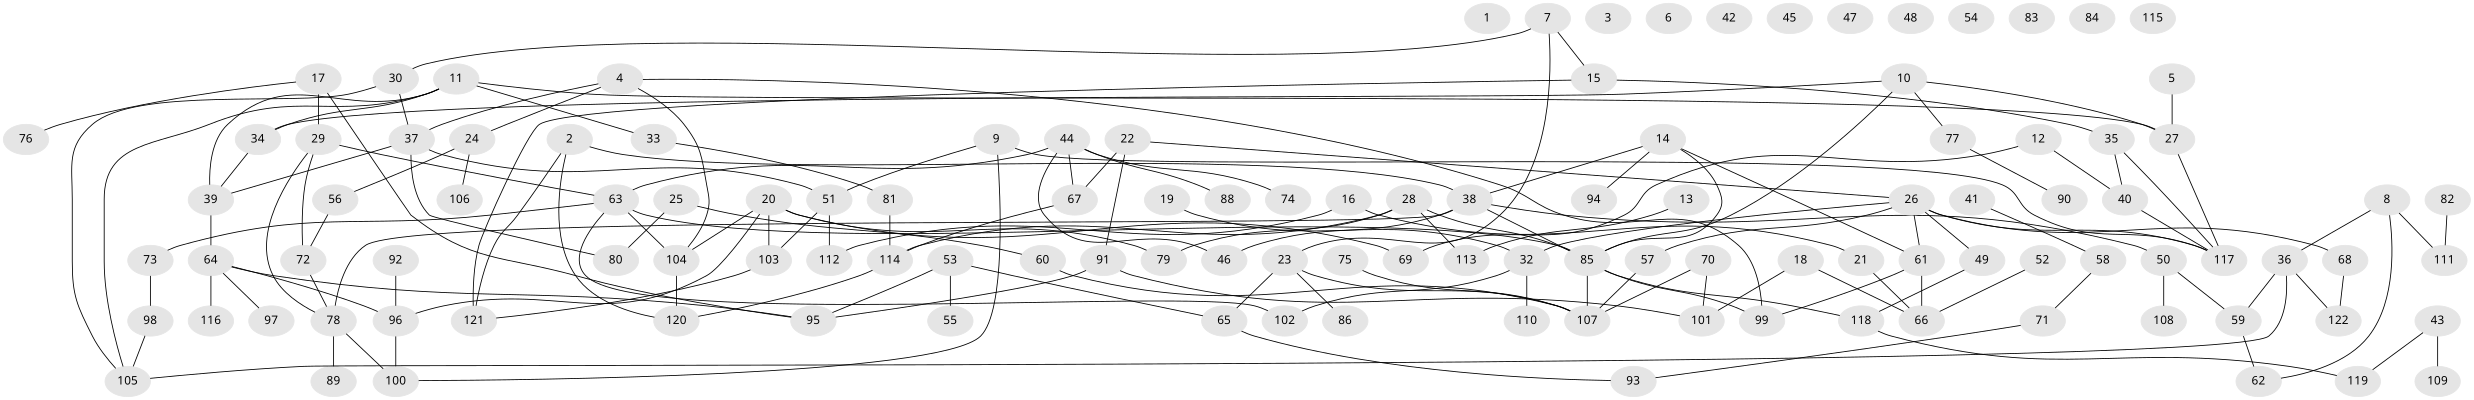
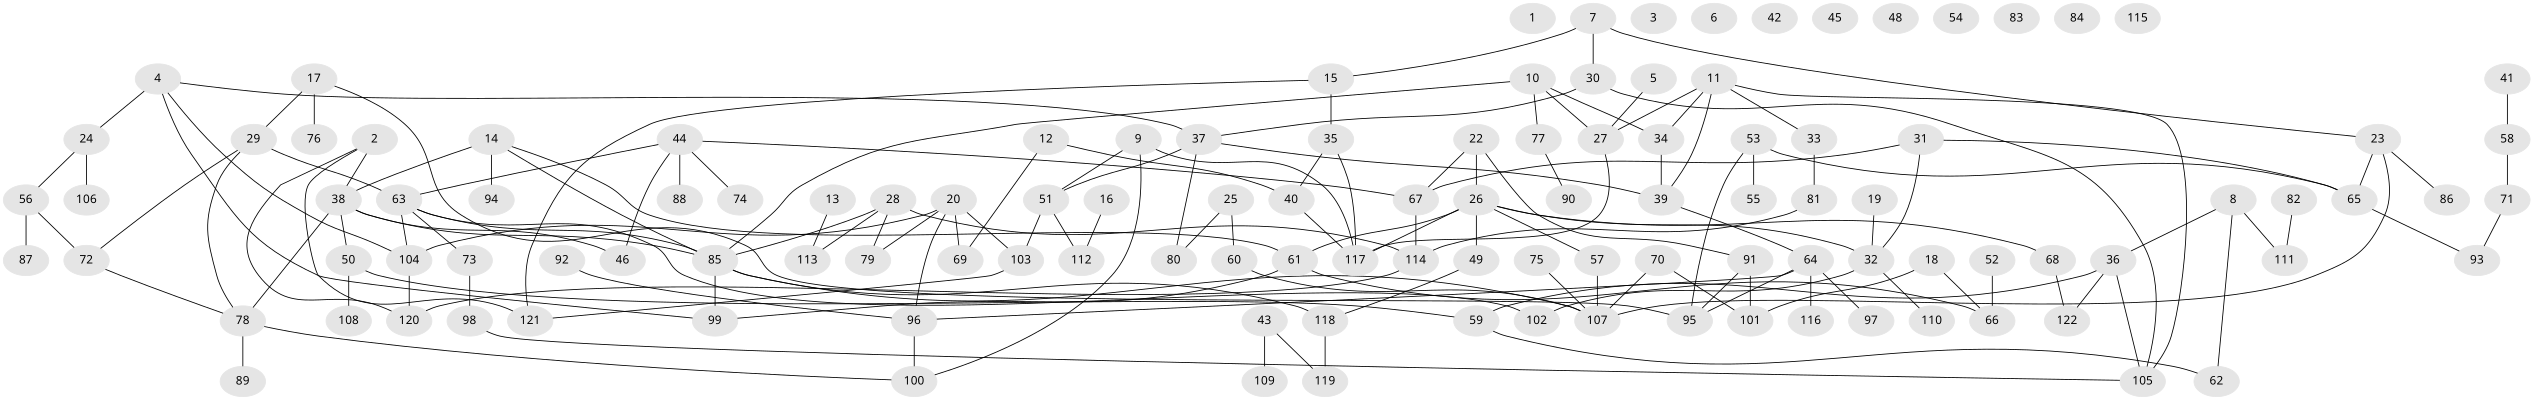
(1850, 18) -> none
none -> (1921, 139)
none -> (26, 260)
(1861, 260) -> none
